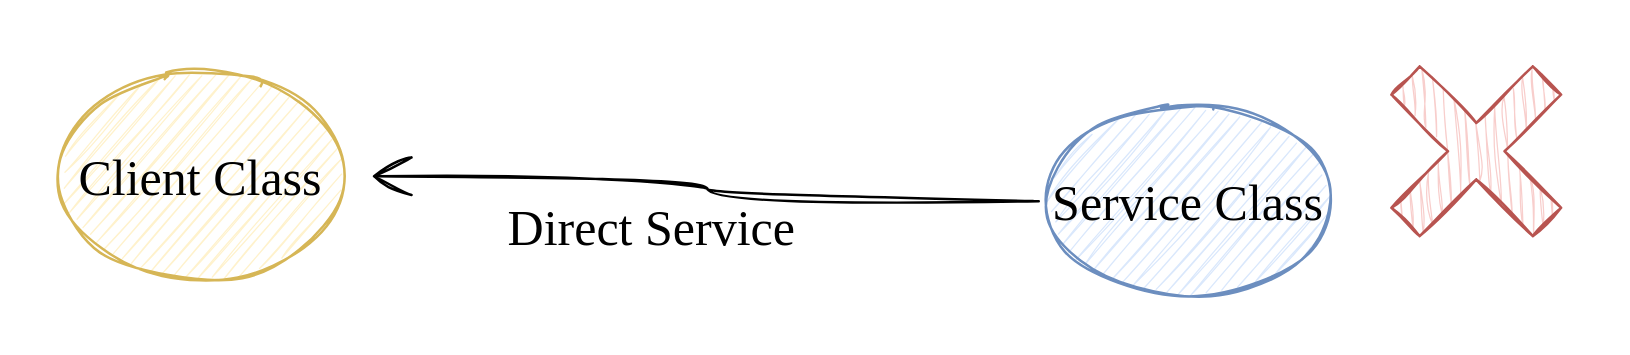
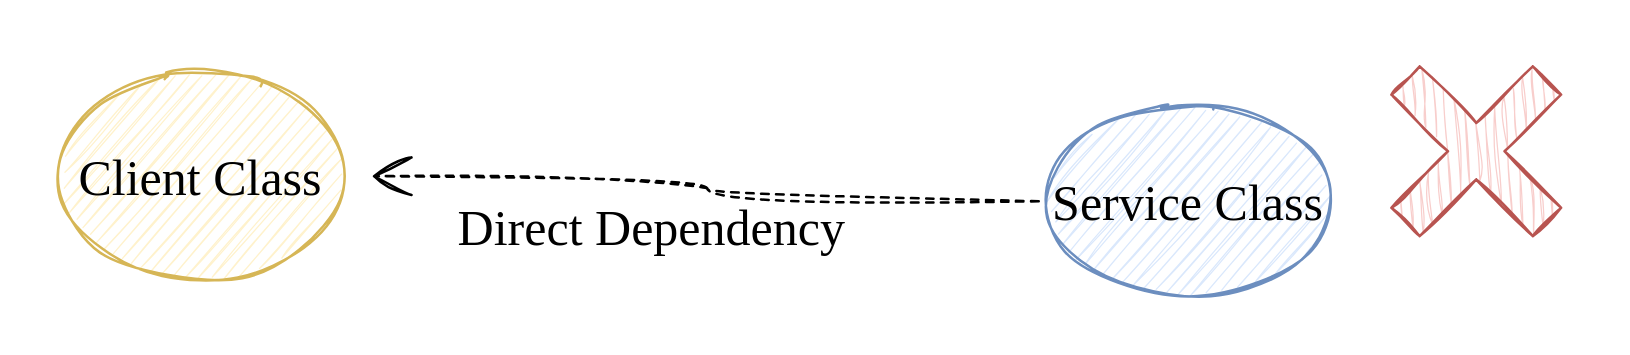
(708, 189) -> (708, 189)
(653, 226) -> (653, 226)
